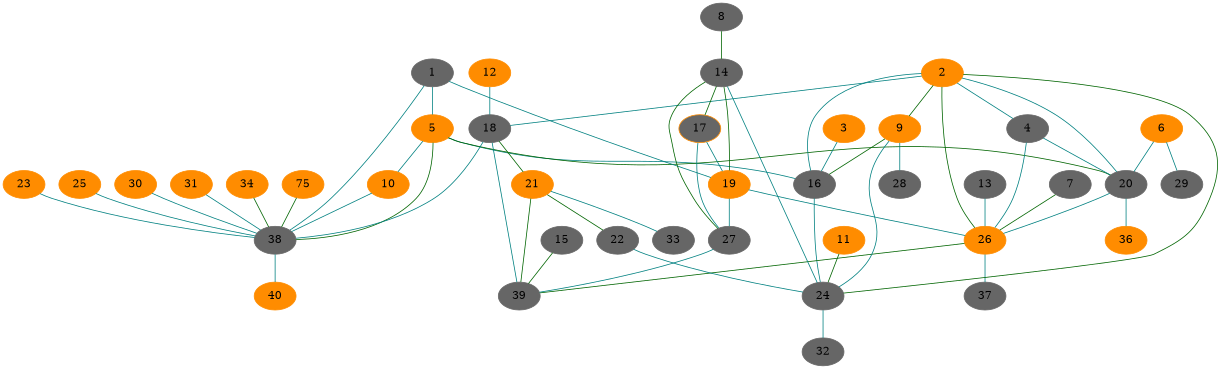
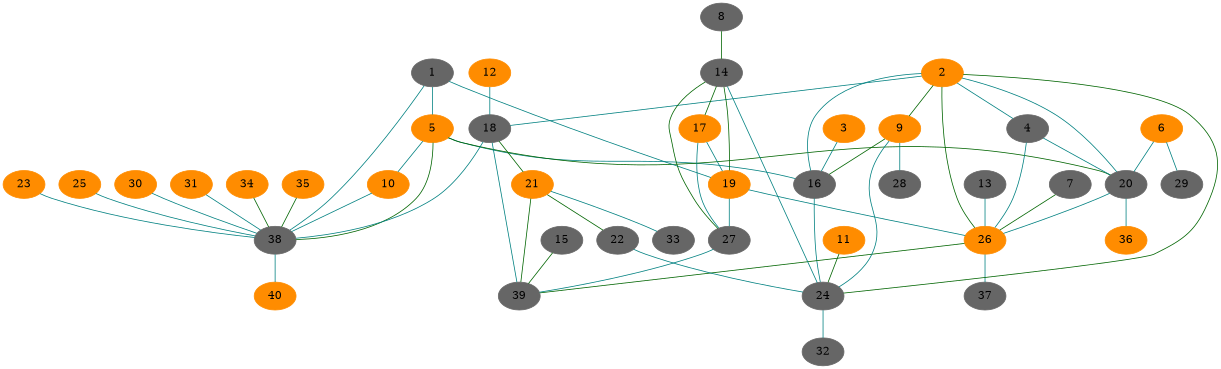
(700, 129) -> (700, 129)
(303, 184) -> (303, 184)
